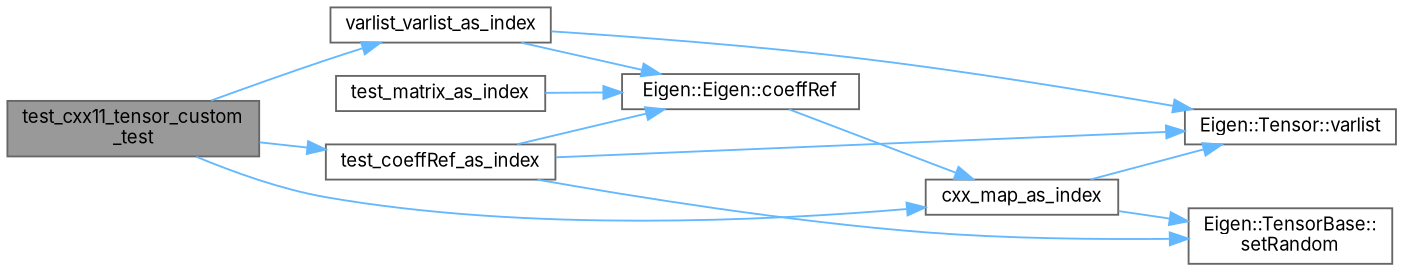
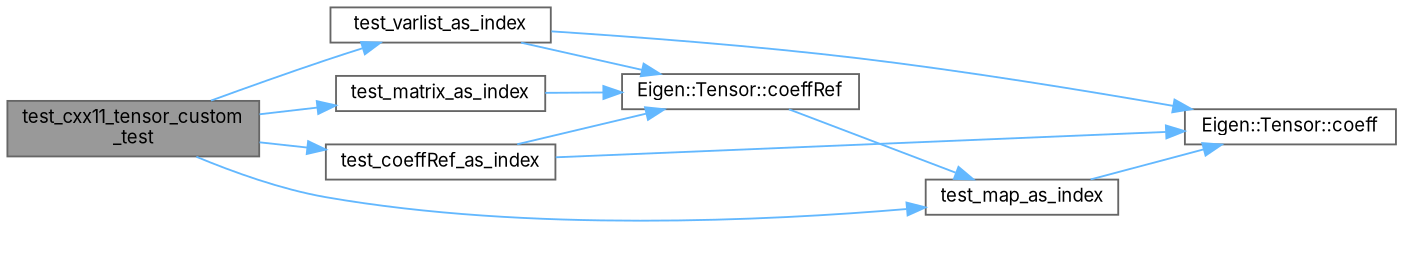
(441, 25) -> (441, 25)
(741, 92) -> (741, 92)
none -> (288, 111)
(1290, 127) -> (1290, 127)
(1022, 197) -> (1022, 197)
(1290, 236) -> none
